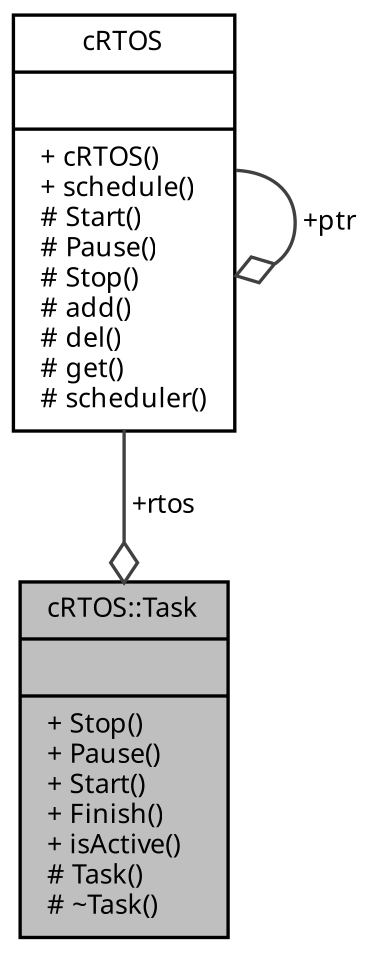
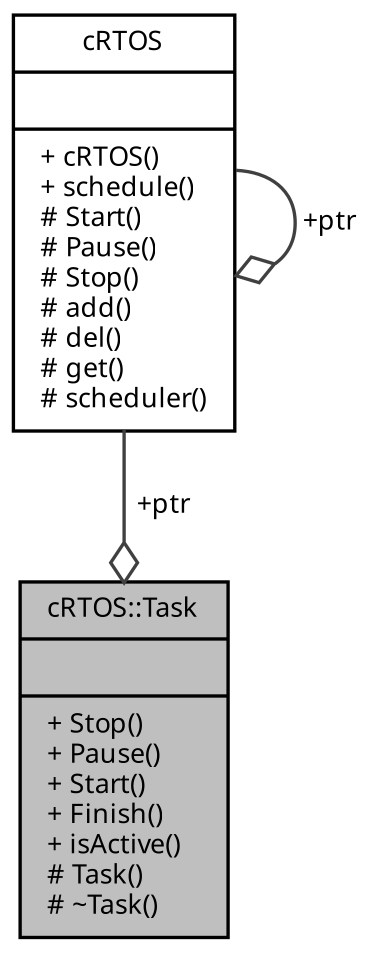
(161, 506) -> (161, 506)
